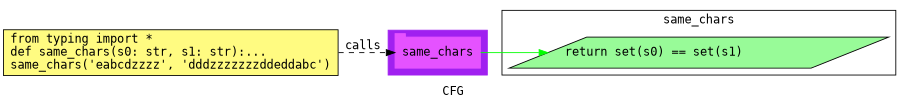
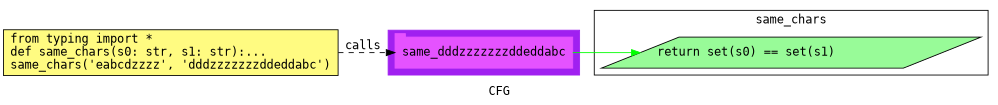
(438, 53) -> (484, 53)
